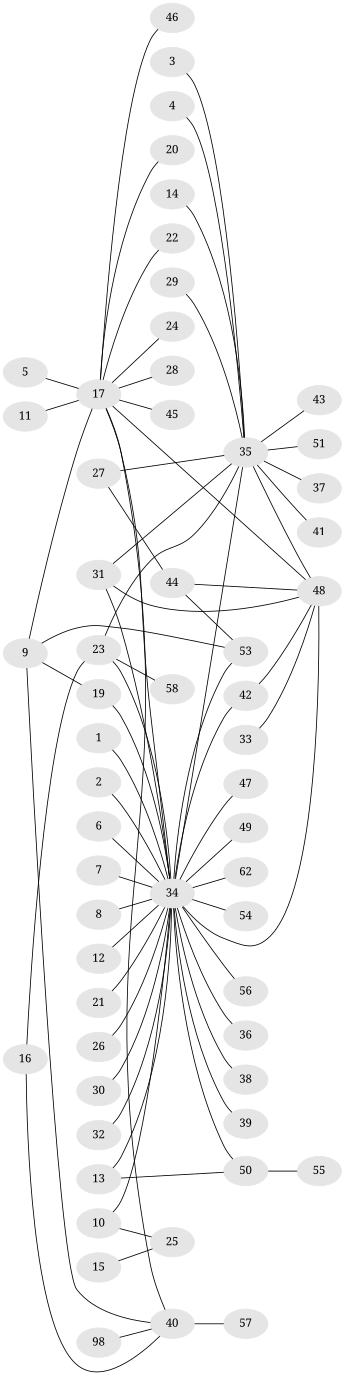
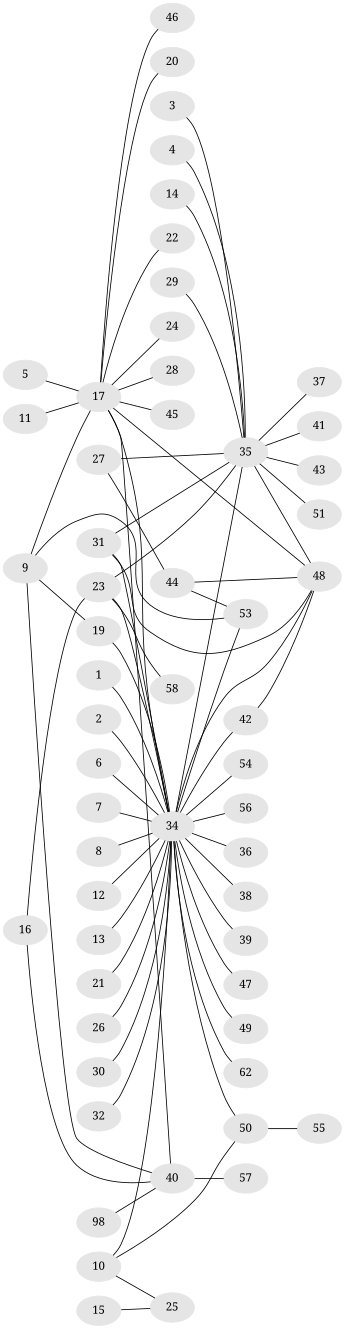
(246, 740) -> none
(172, 1175) -> (185, 1209)
